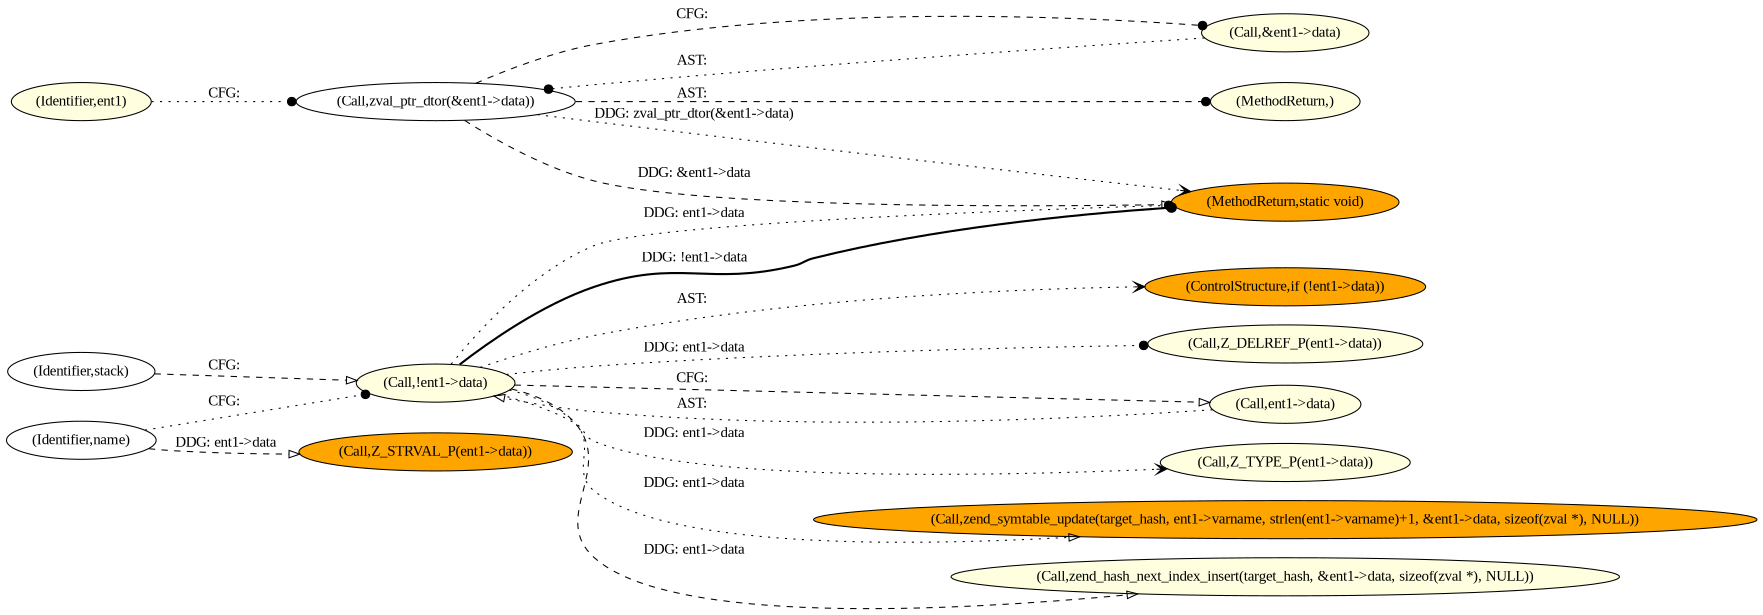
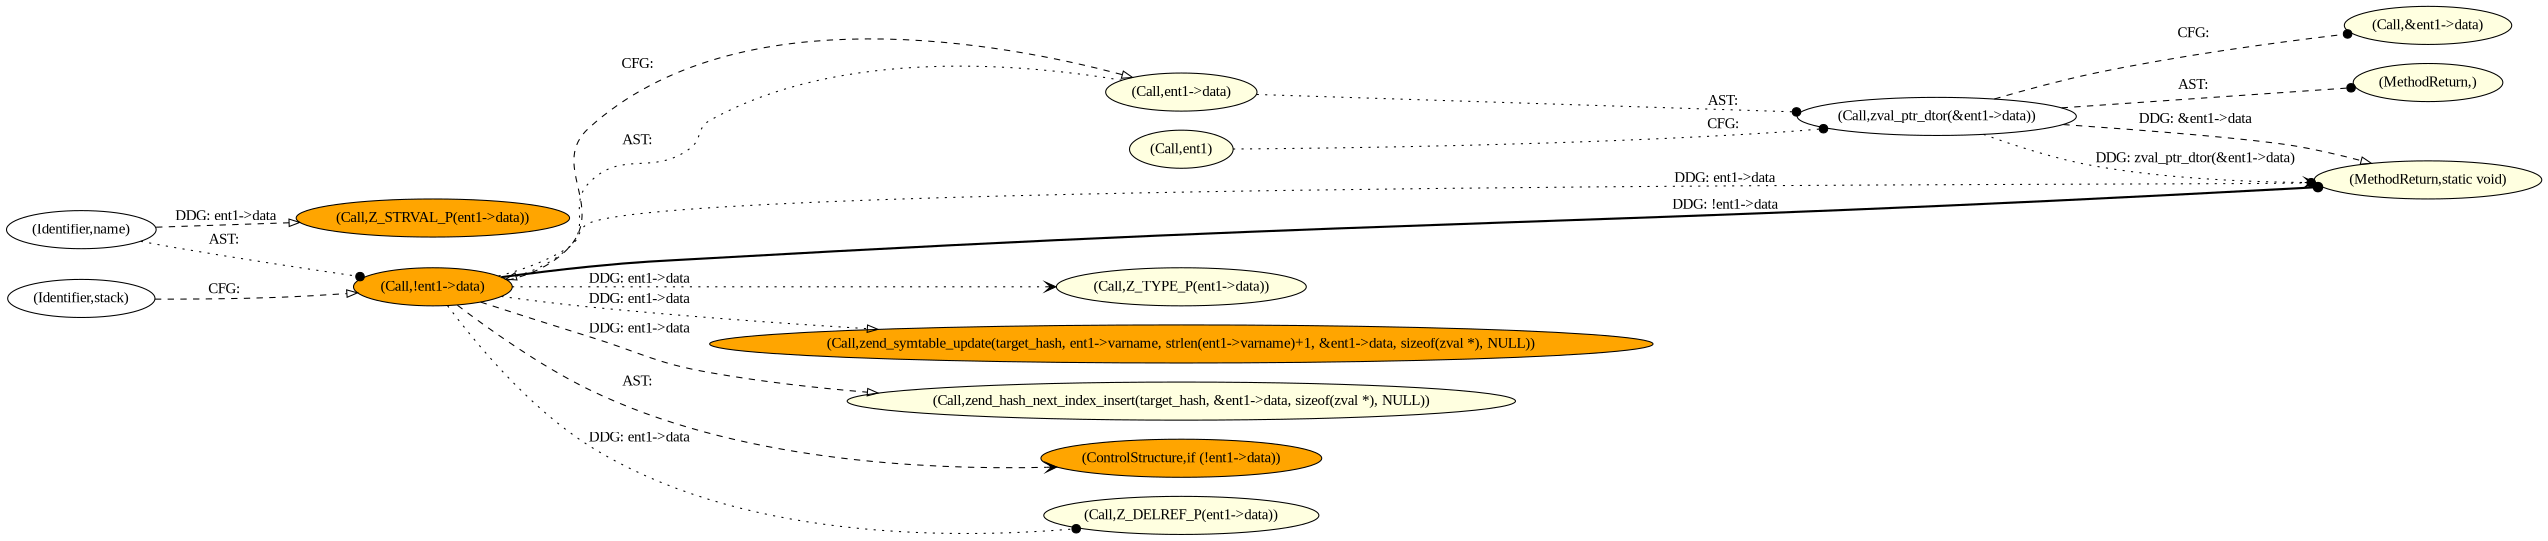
(879, 61) -> (1524, 103)
(81, 102) -> (1181, 149)
(1285, 202) -> (2428, 180)
(804, 306) -> (736, 439)
(436, 383) -> (433, 287)
(226, 402) -> (226, 240)
